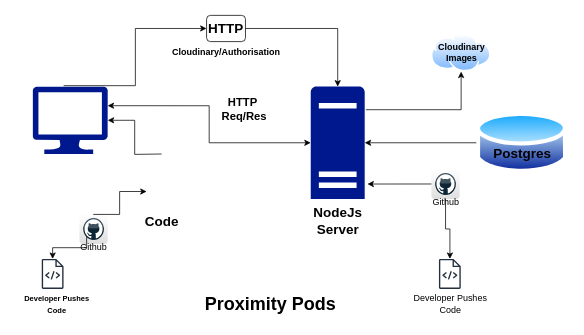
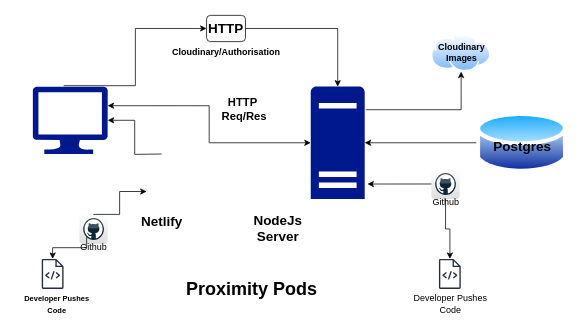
(522, 154) -> (522, 147)
(162, 222) -> (162, 222)
(338, 222) -> (278, 229)
(270, 304) -> (252, 289)
